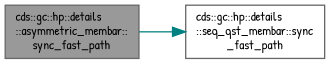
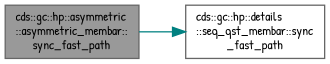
(72, 32) -> (72, 32)
